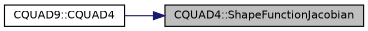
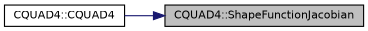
(65, 16) -> (65, 16)
